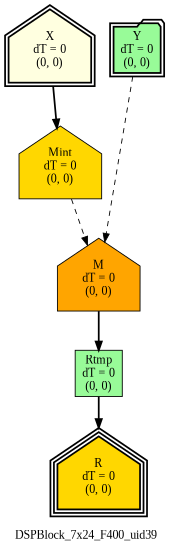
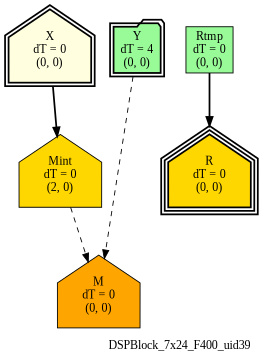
(137, 50) -> (137, 50)
(60, 166) -> (60, 175)
(99, 326) -> none
